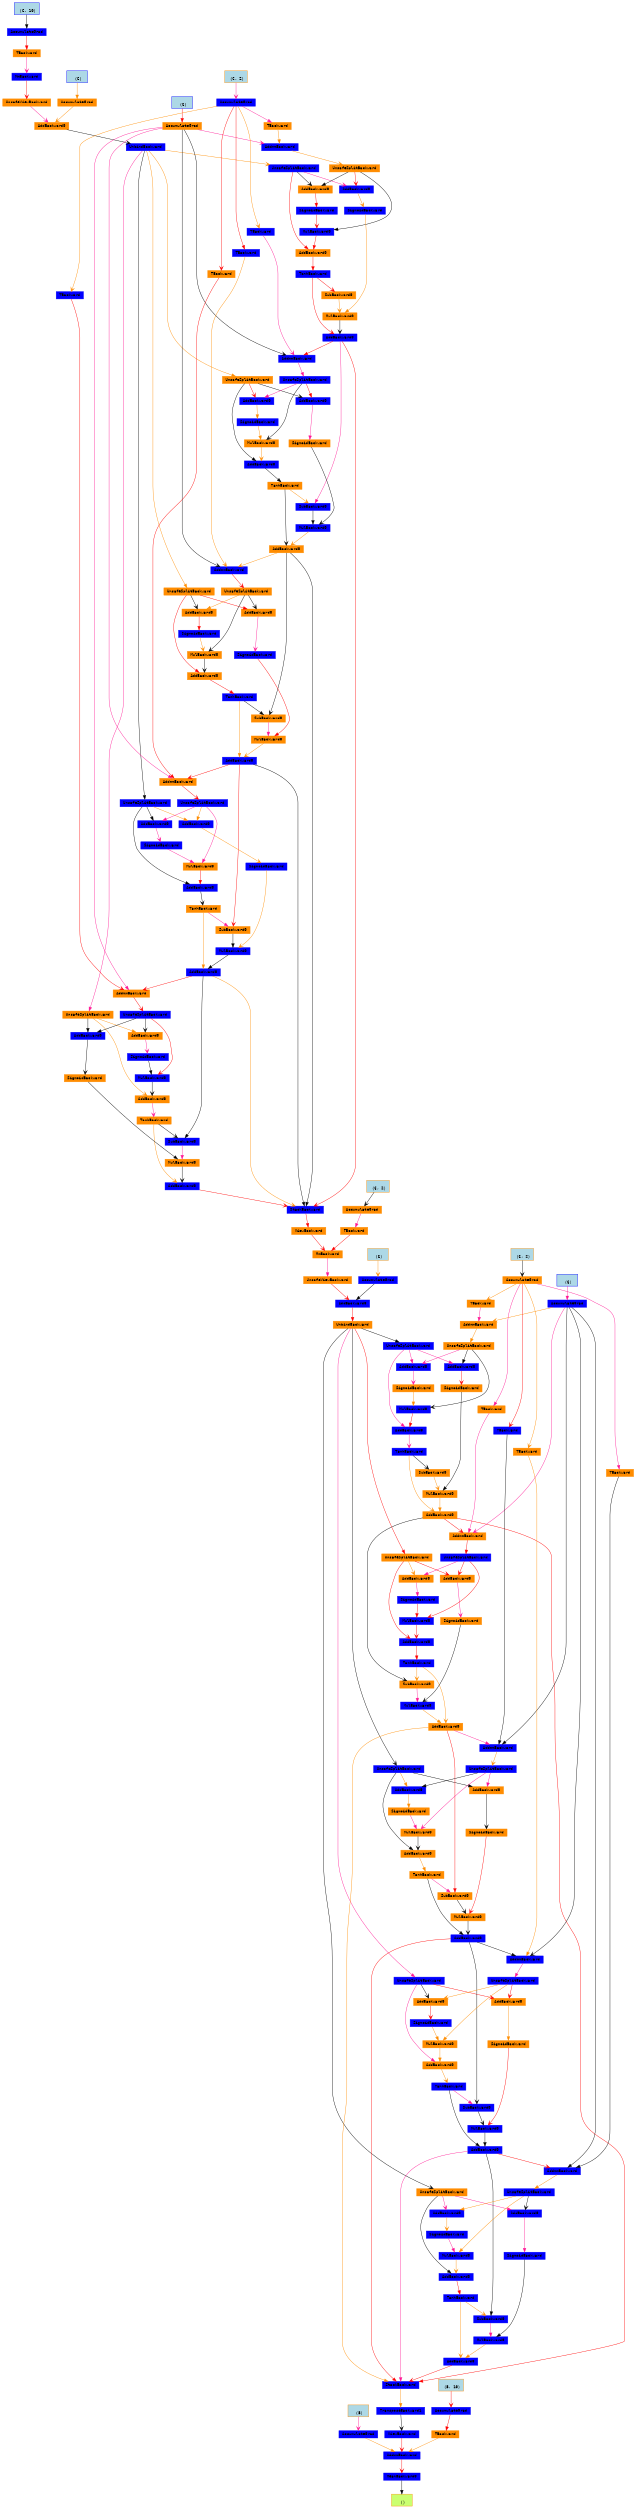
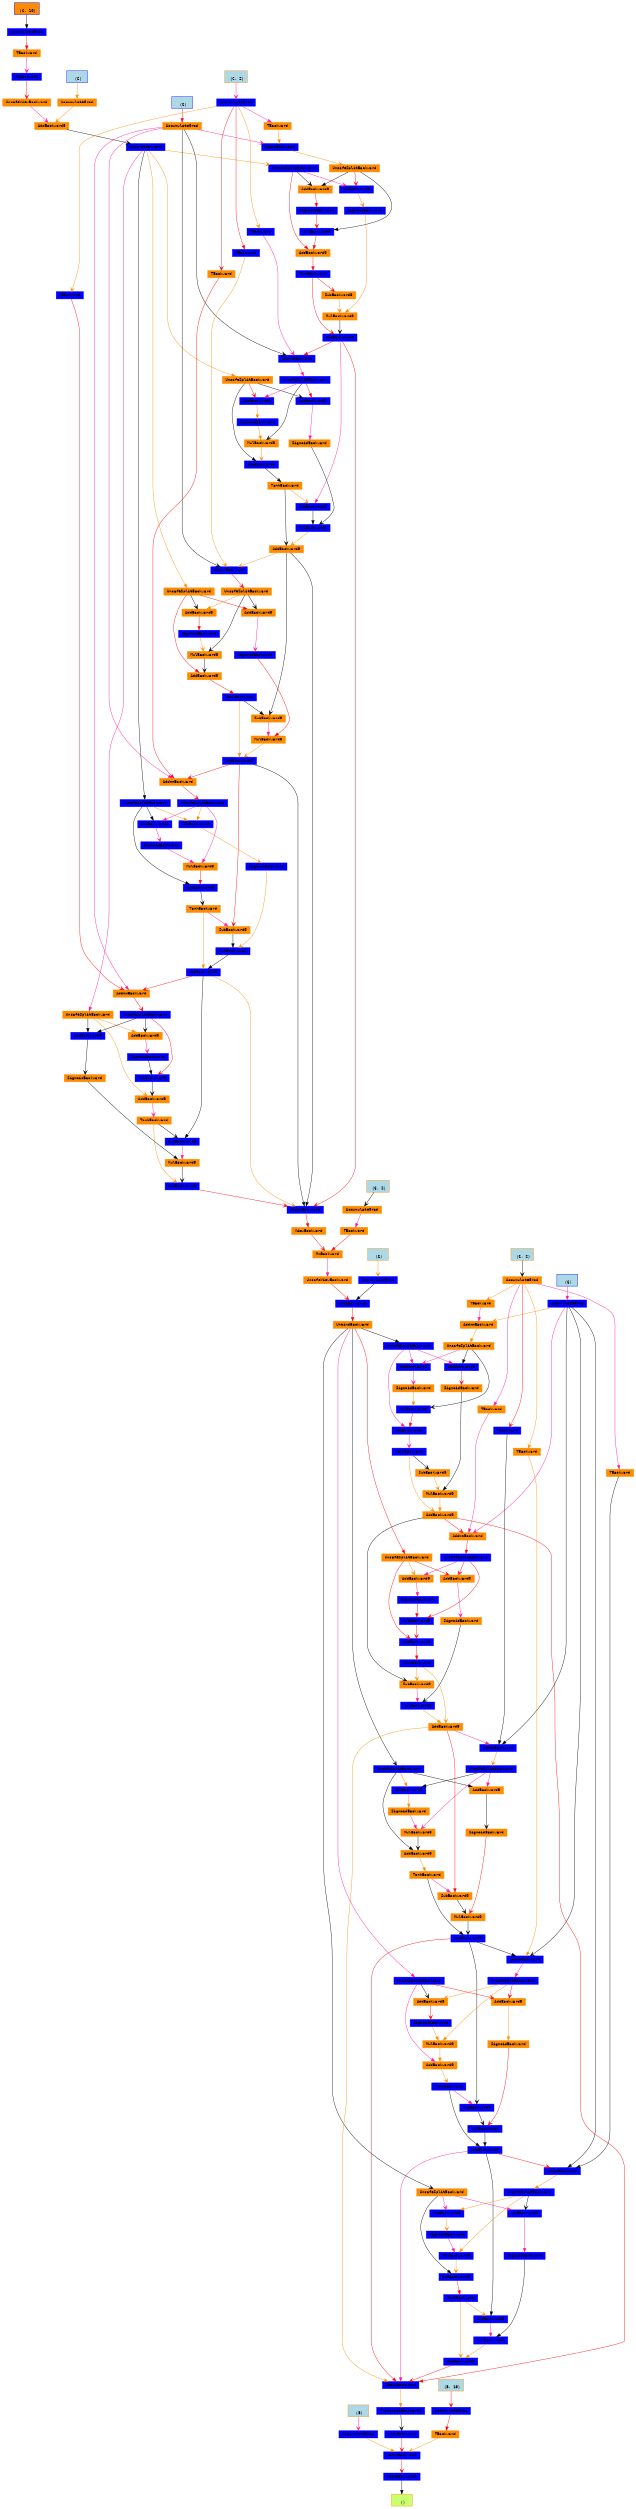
(27, 9) -> (27, 9)
